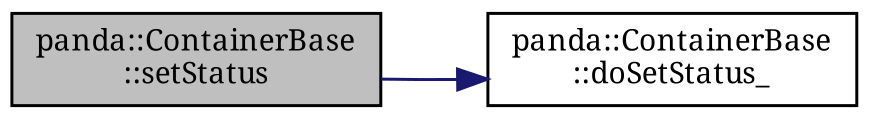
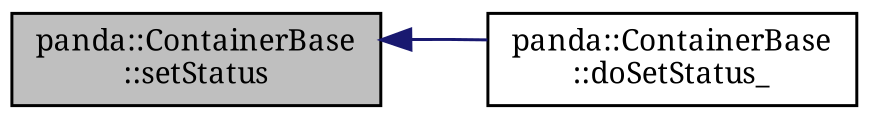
(419, 80) -> (450, 39)
